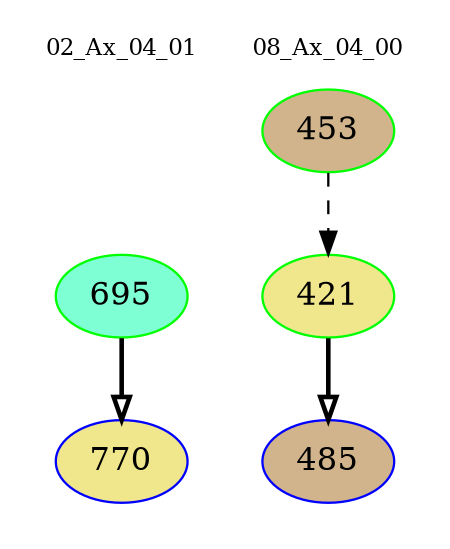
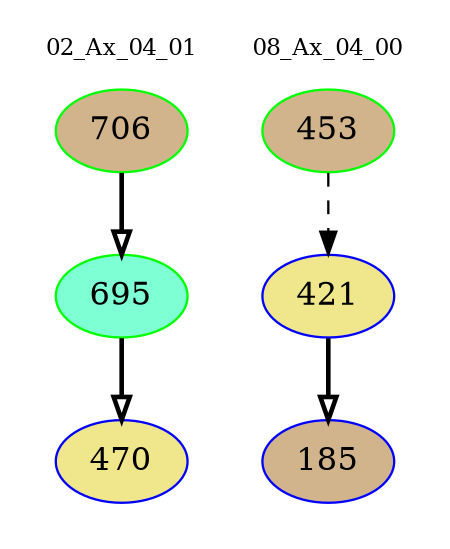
none -> (122, 131)
(328, 296) -> (328, 296)
(122, 461) -> (122, 461)
(328, 461) -> (328, 461)
